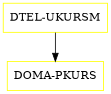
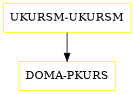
(55, 18) -> (67, 18)
